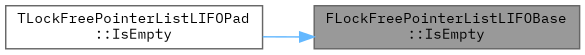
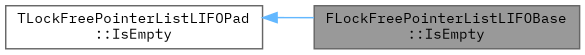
(281, 37) -> (296, 18)
